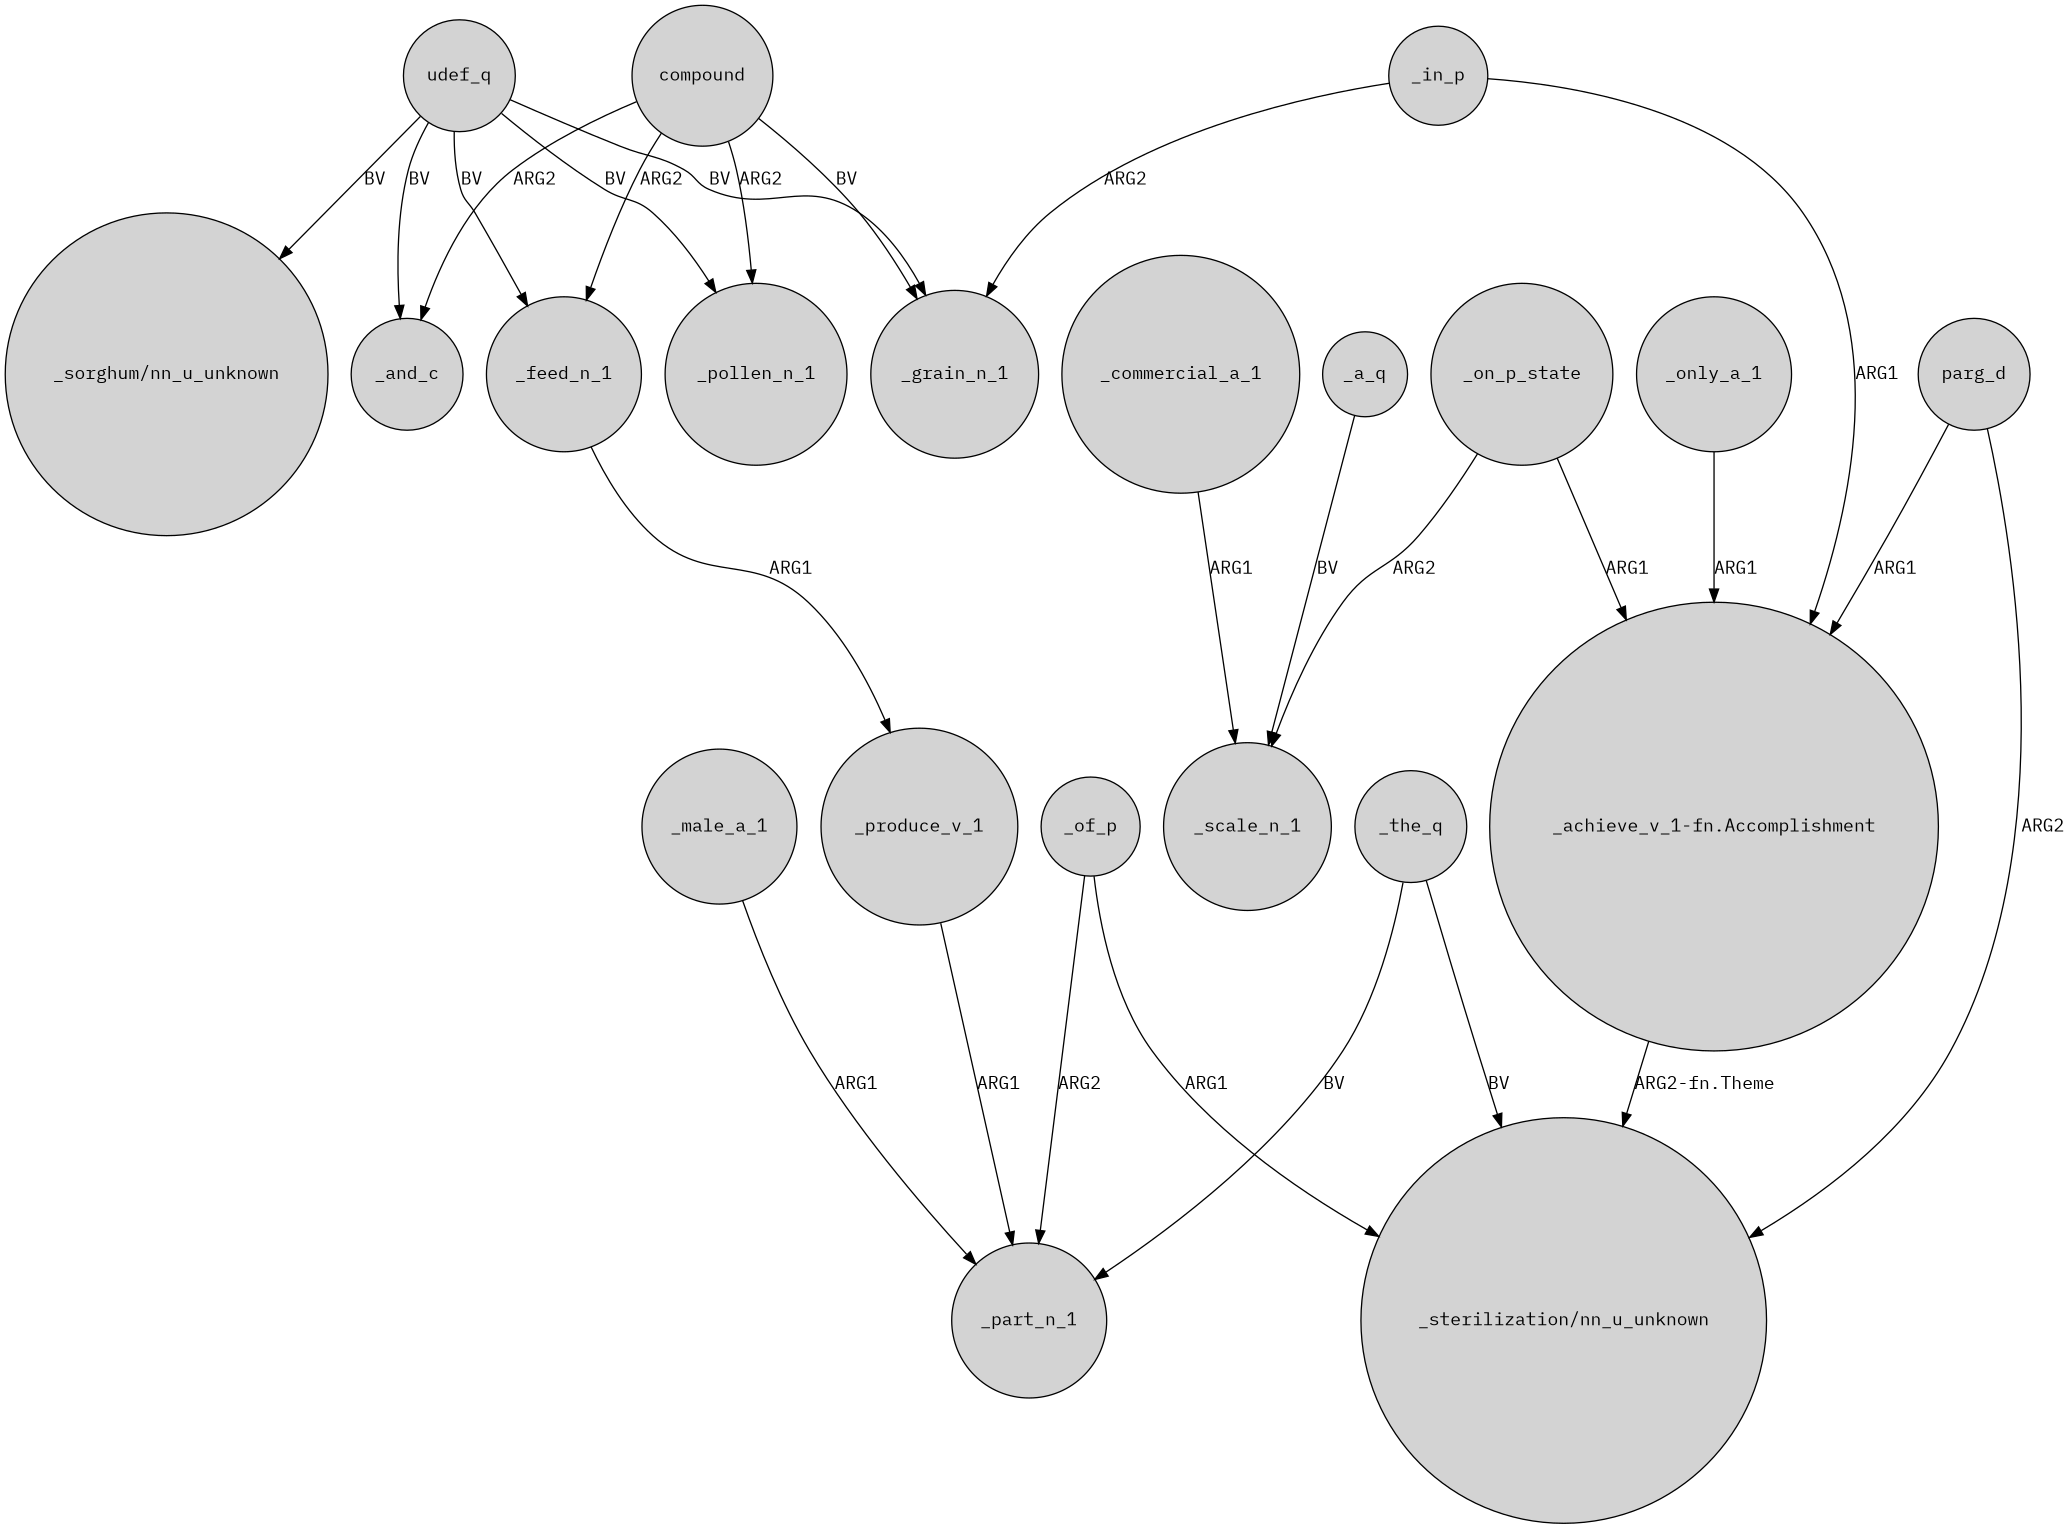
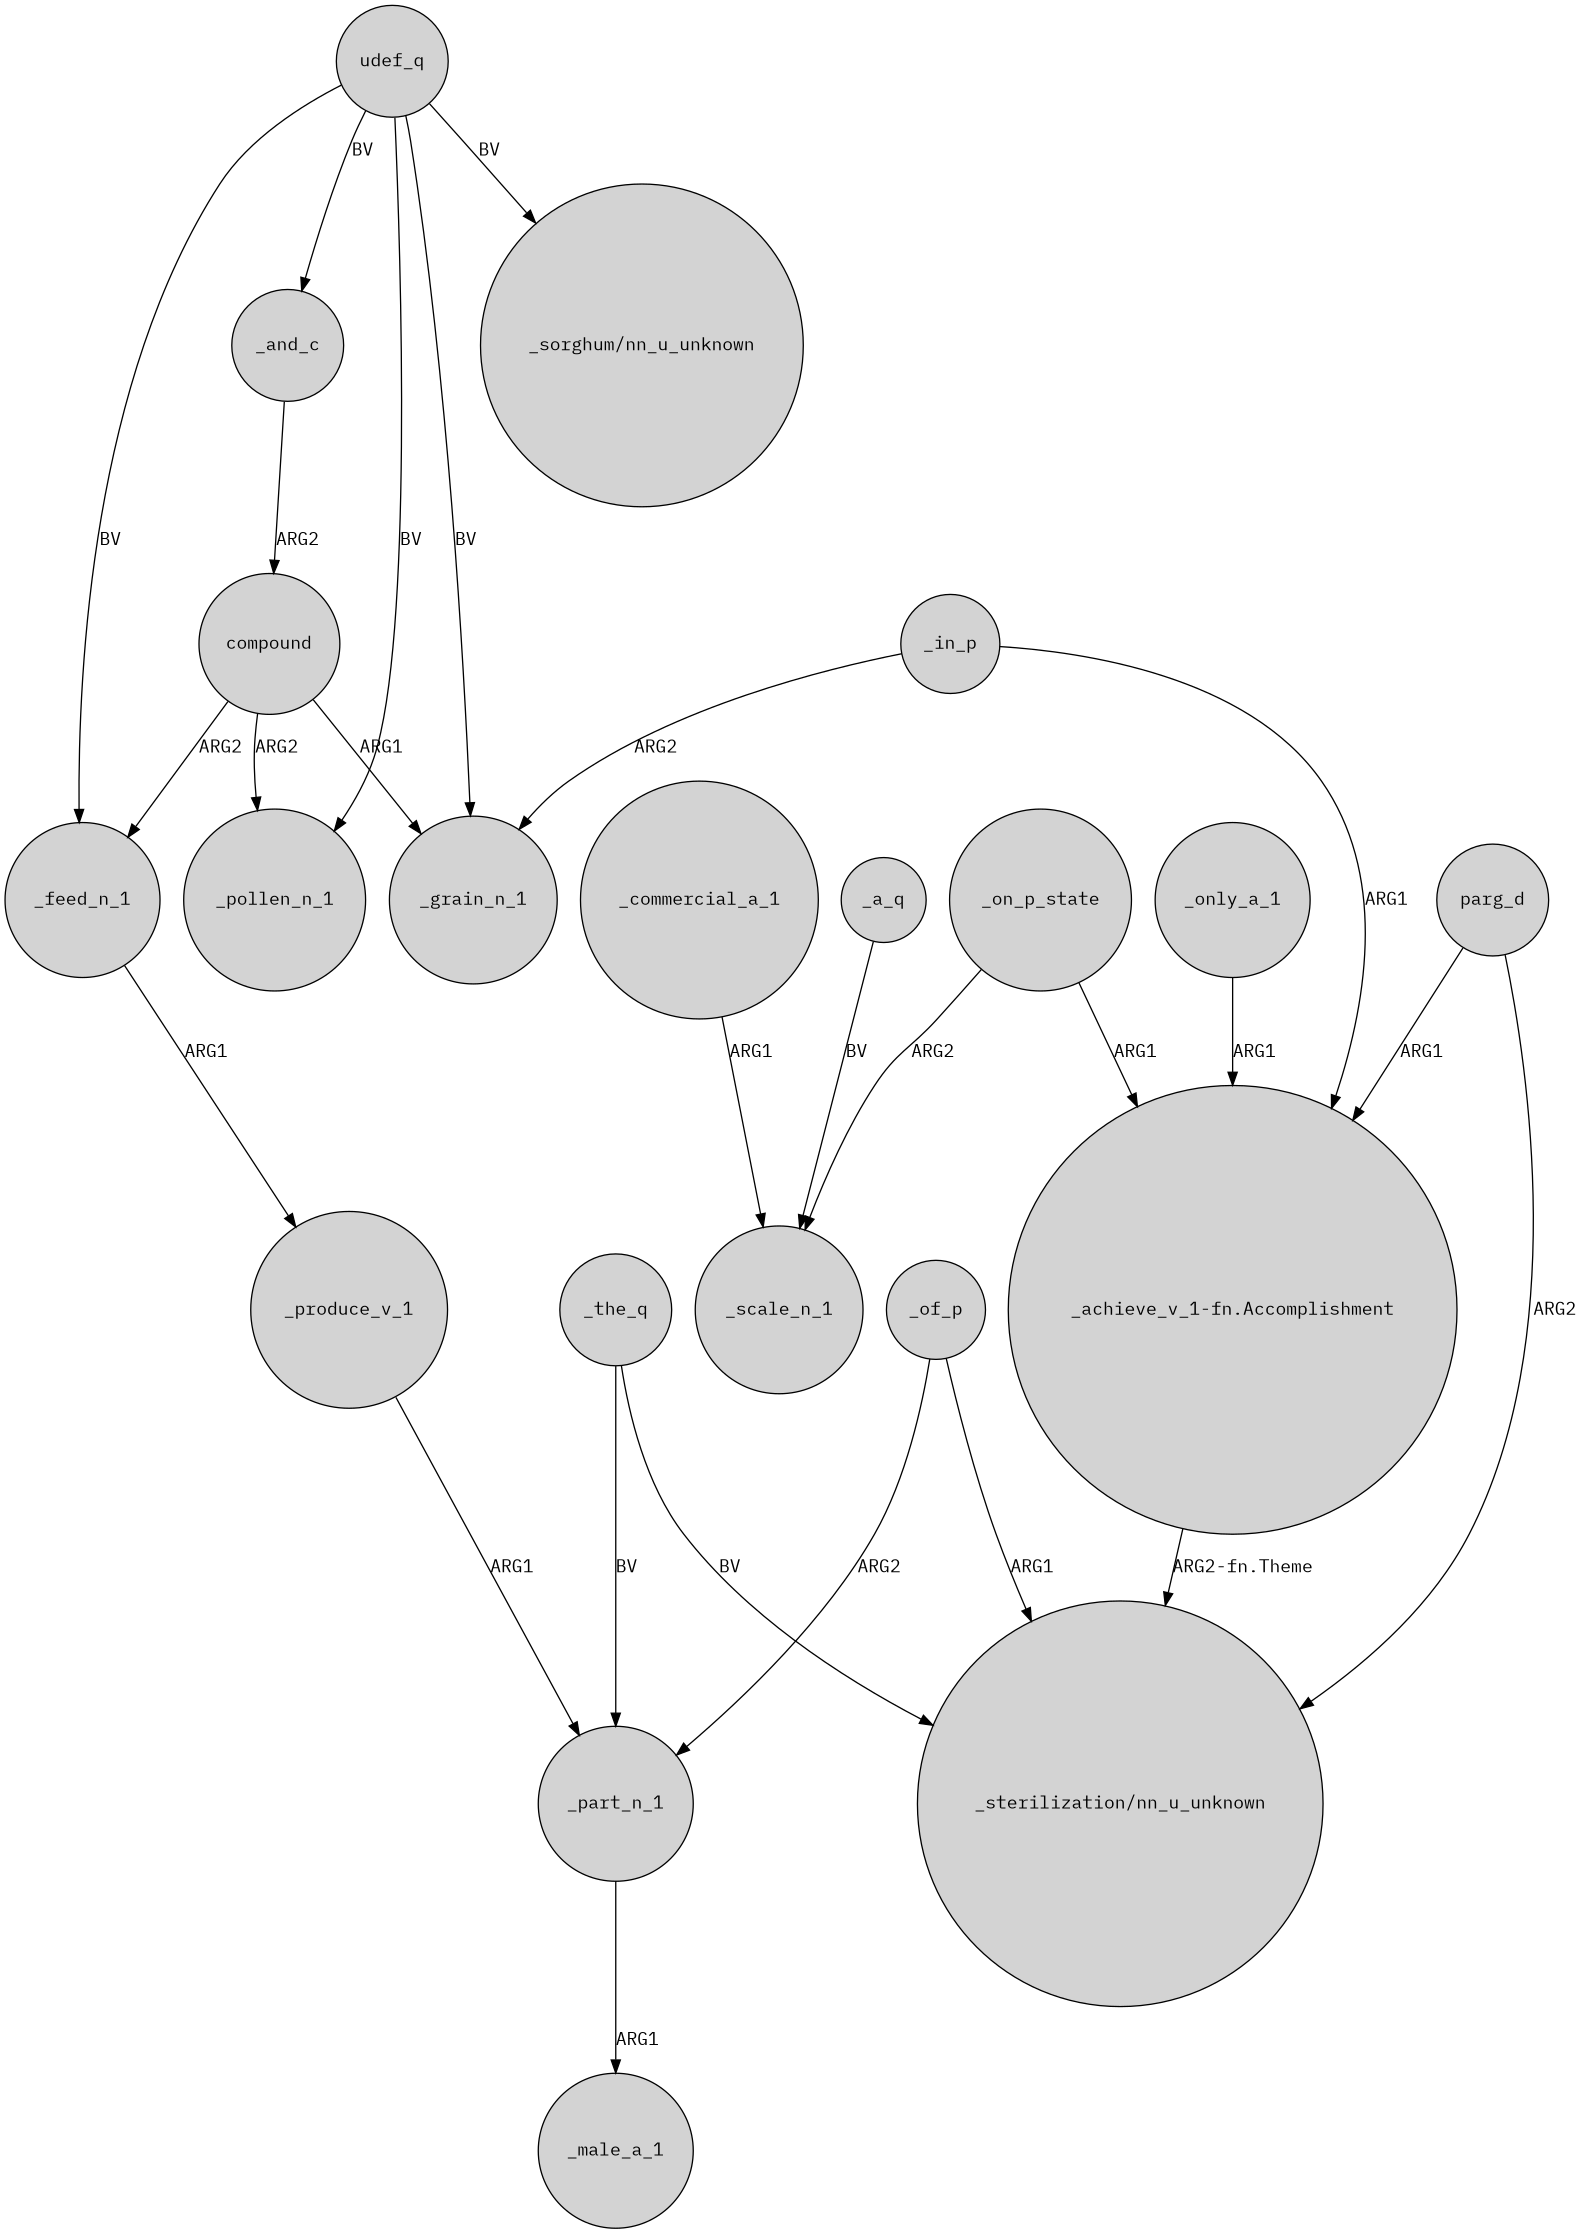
(504, 178) -> (279, 481)
(847, 180) -> (382, 748)
(835, 1090) -> (616, 1970)
